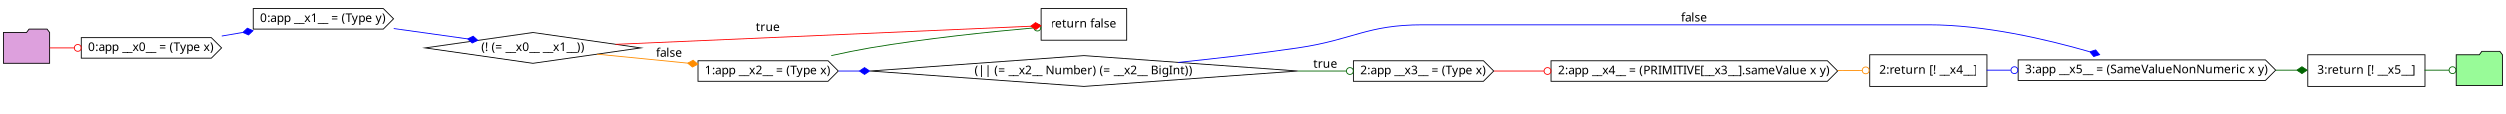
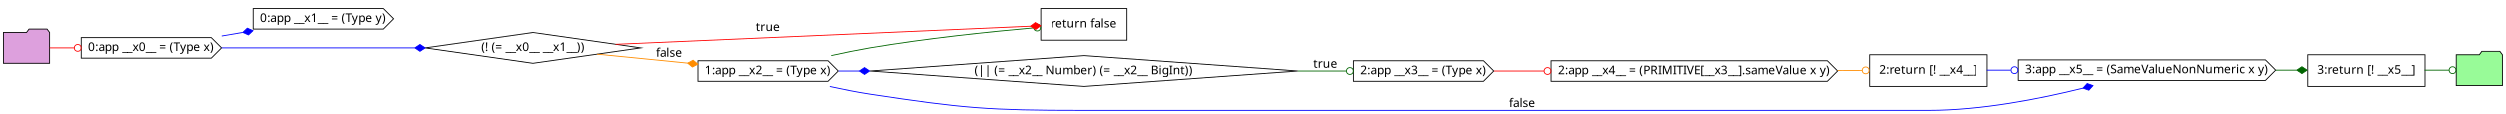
(1634, 25) -> (1457, 110)
(431, 34) -> (318, 48)
